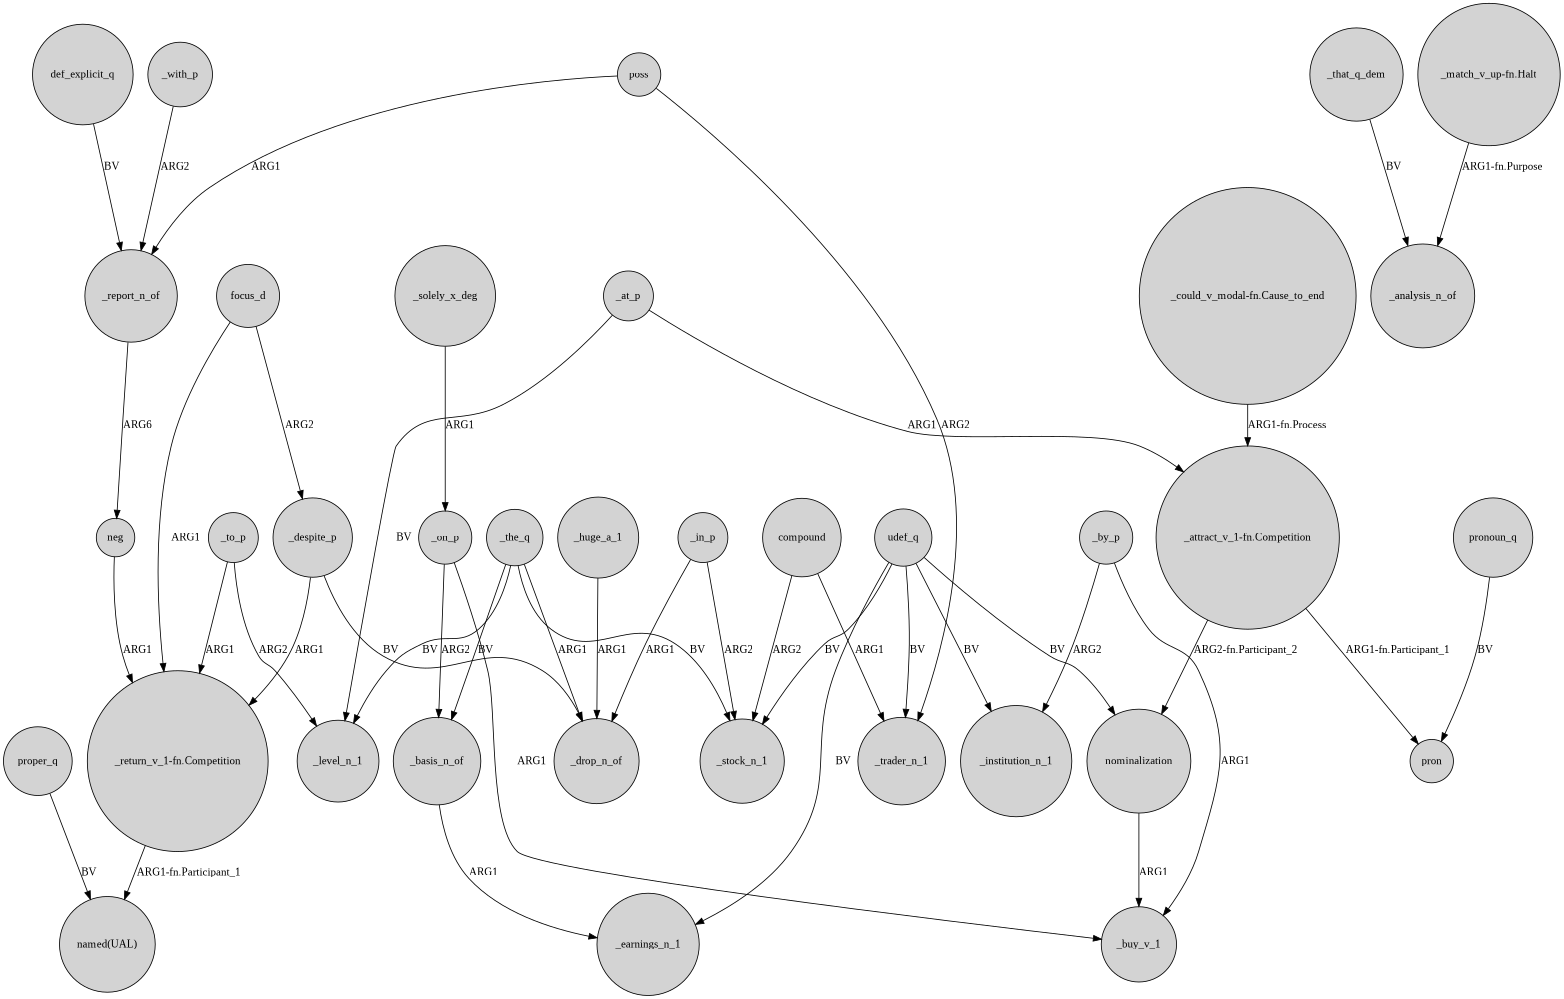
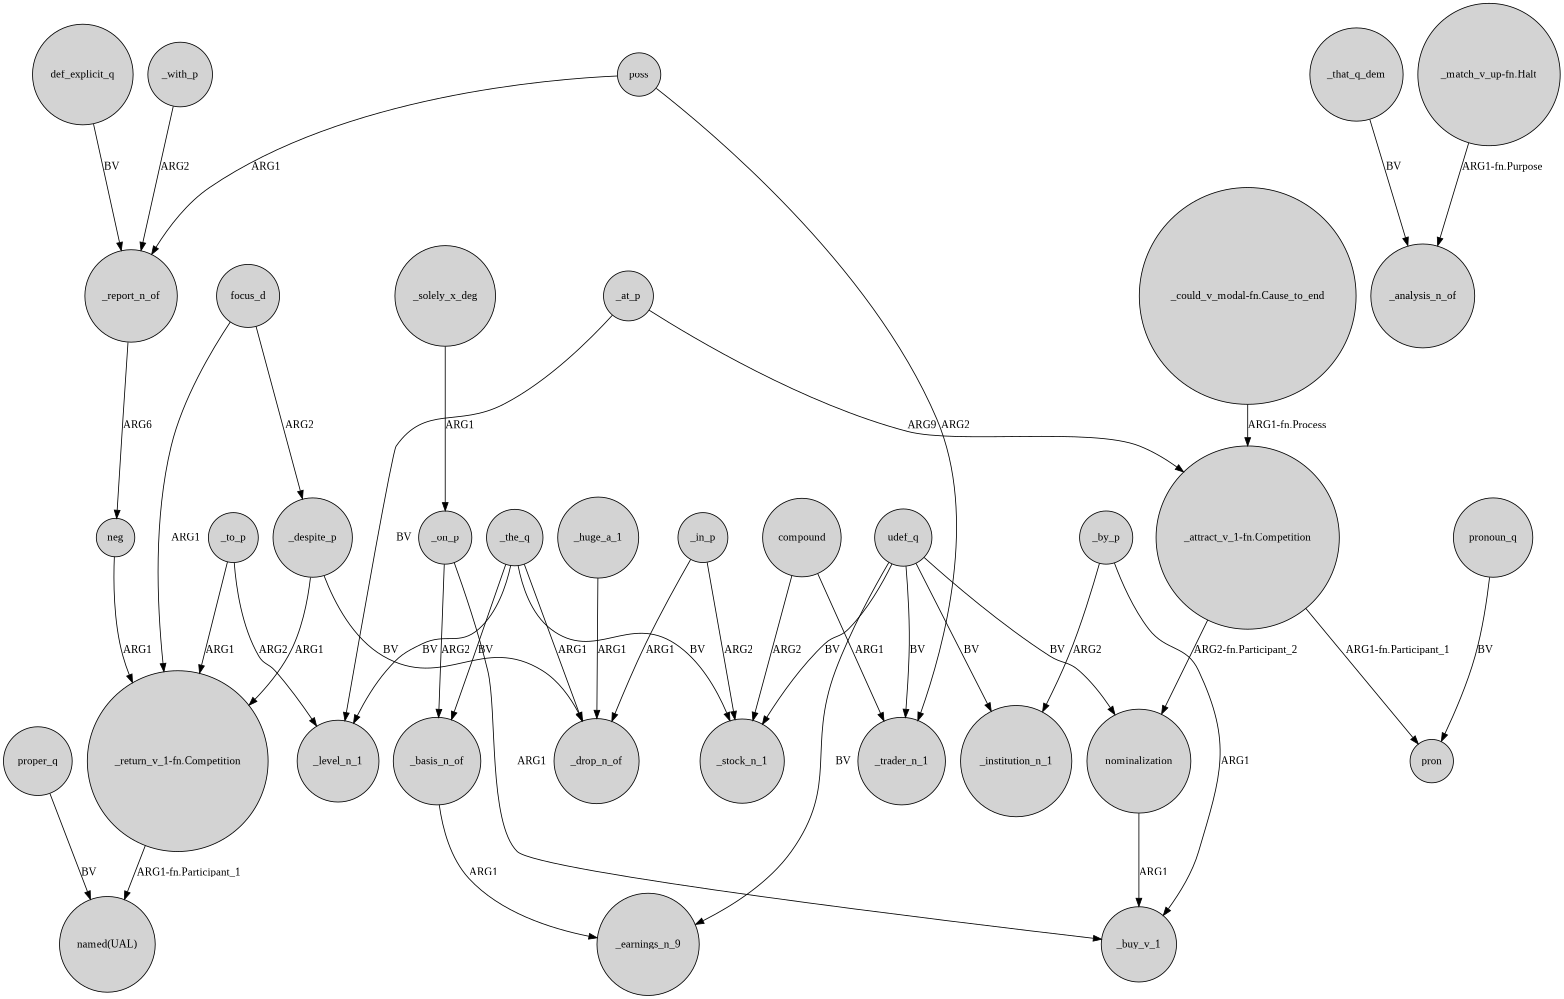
(922, 425) -> (922, 425)
(648, 944) -> (648, 944)
